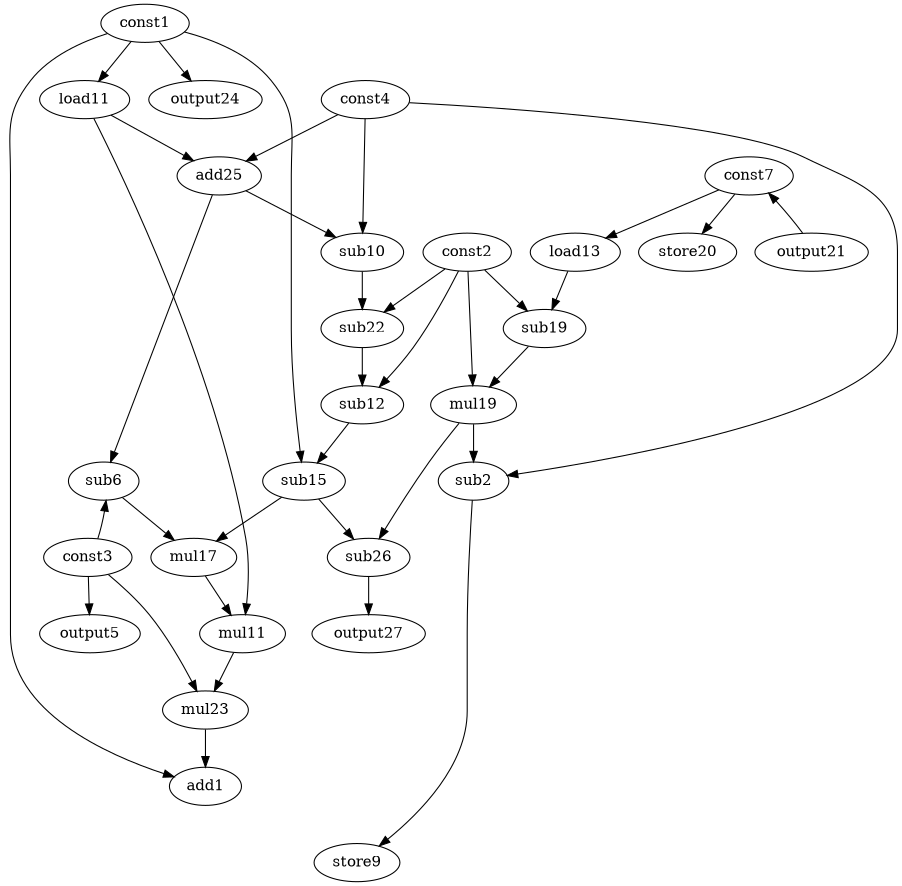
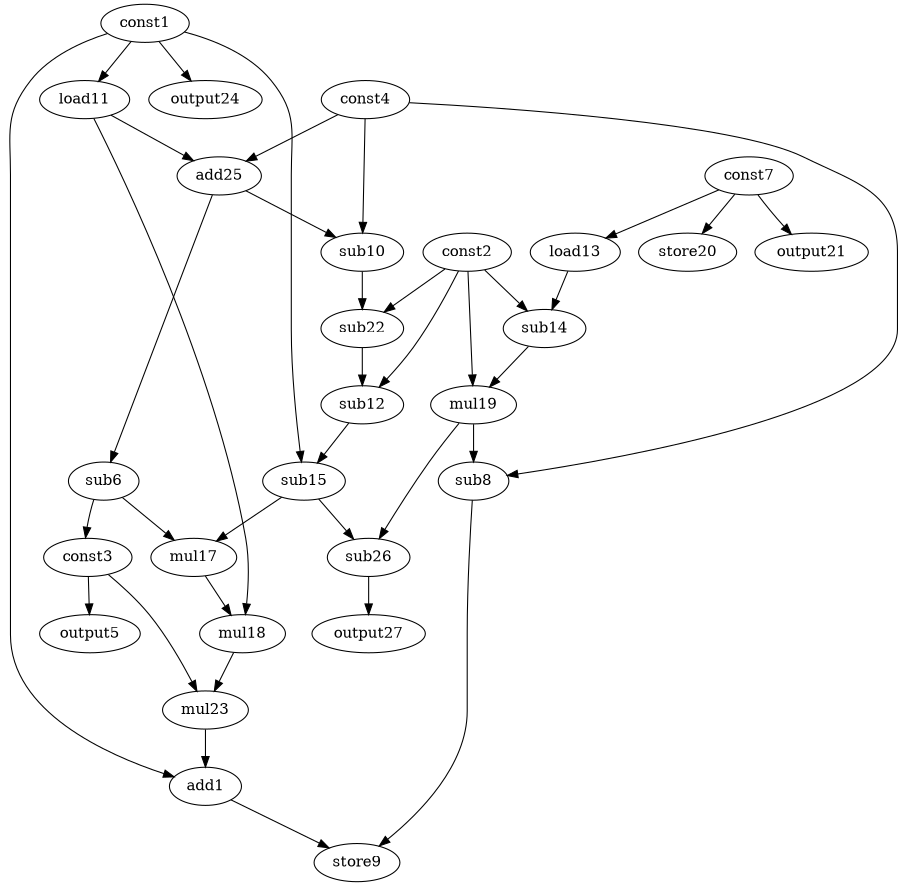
(790, 217) -> (771, 211)
(545, 329) -> (545, 329)
(474, 481) -> (474, 481)
(102, 525) -> (90, 513)
(243, 634) -> (243, 634)
none -> (275, 821)
